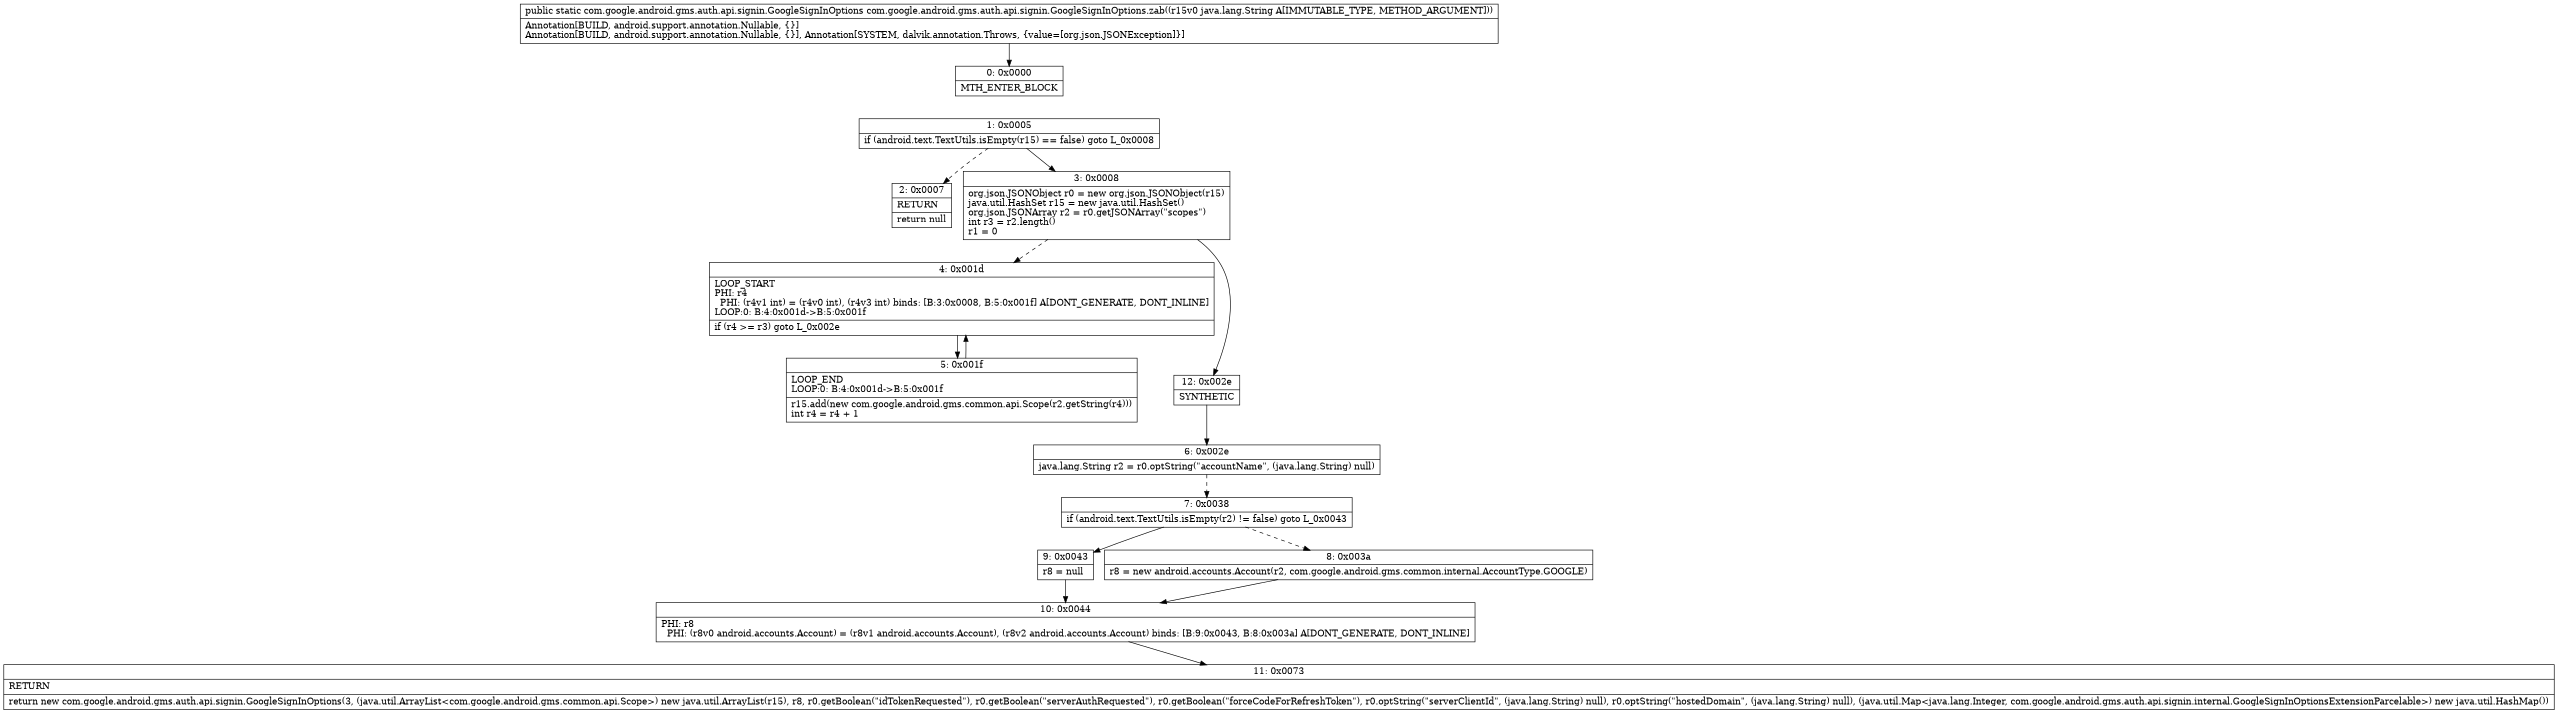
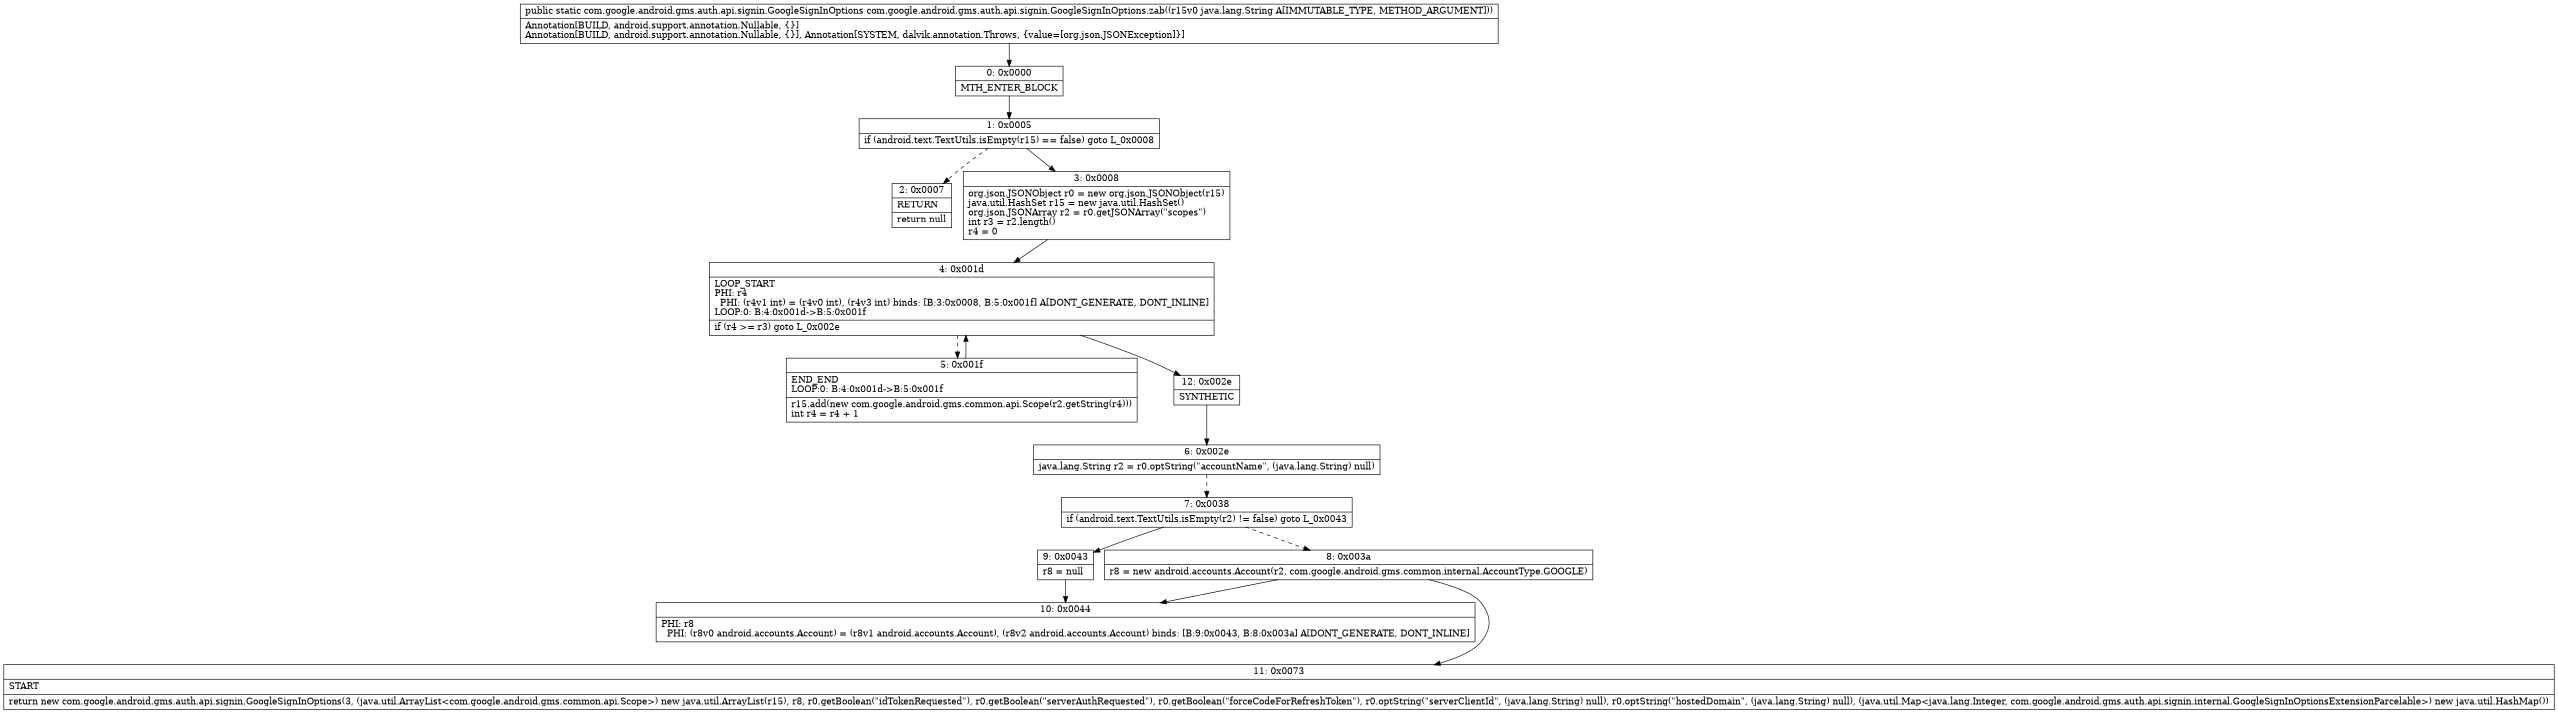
none -> (1009, 104)
(983, 232) -> (983, 232)
(1033, 249) -> (1033, 249)
(1230, 300) -> (1128, 352)
(957, 343) -> (957, 343)
(817, 380) -> (815, 380)
(1164, 652) -> (1488, 617)
(29, 687) -> (24, 687)
